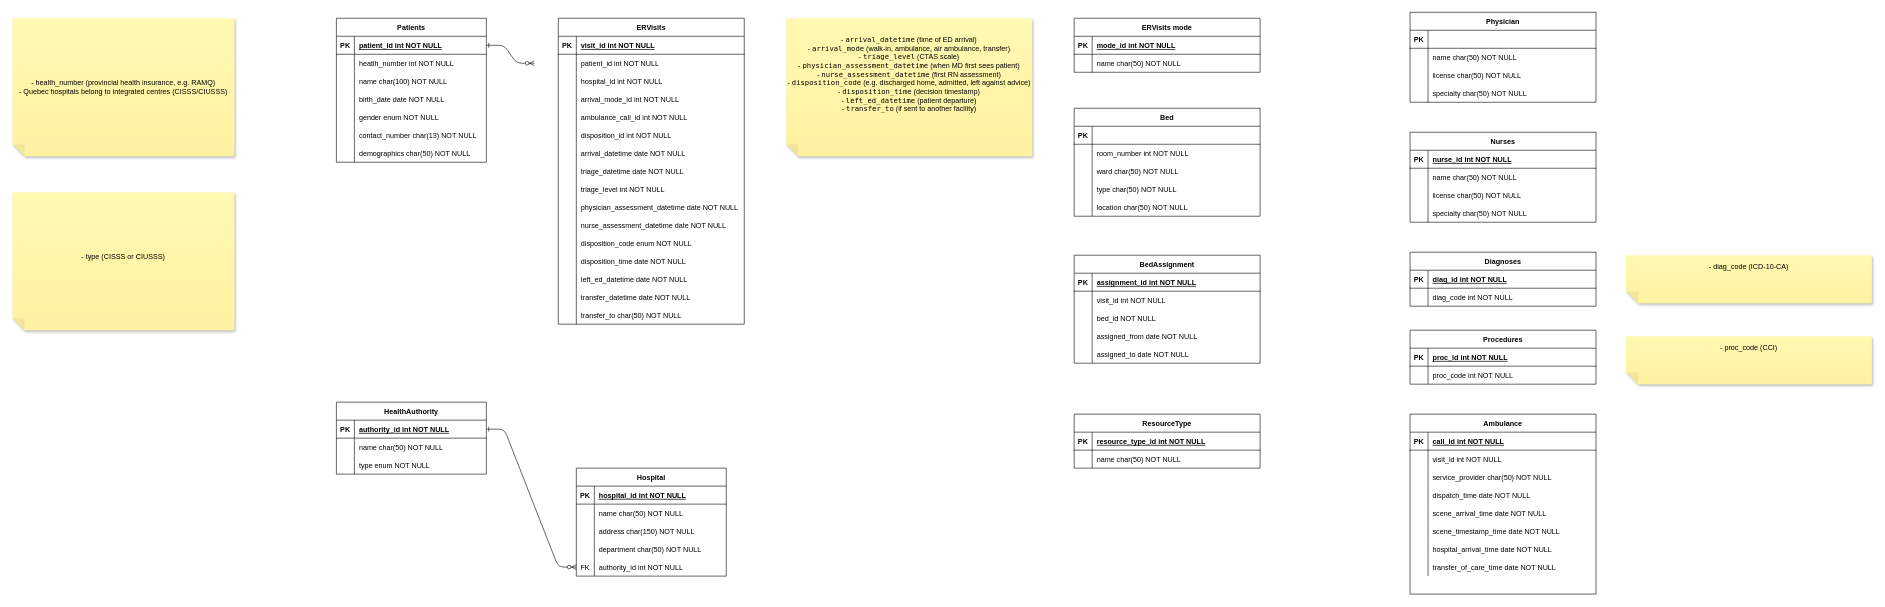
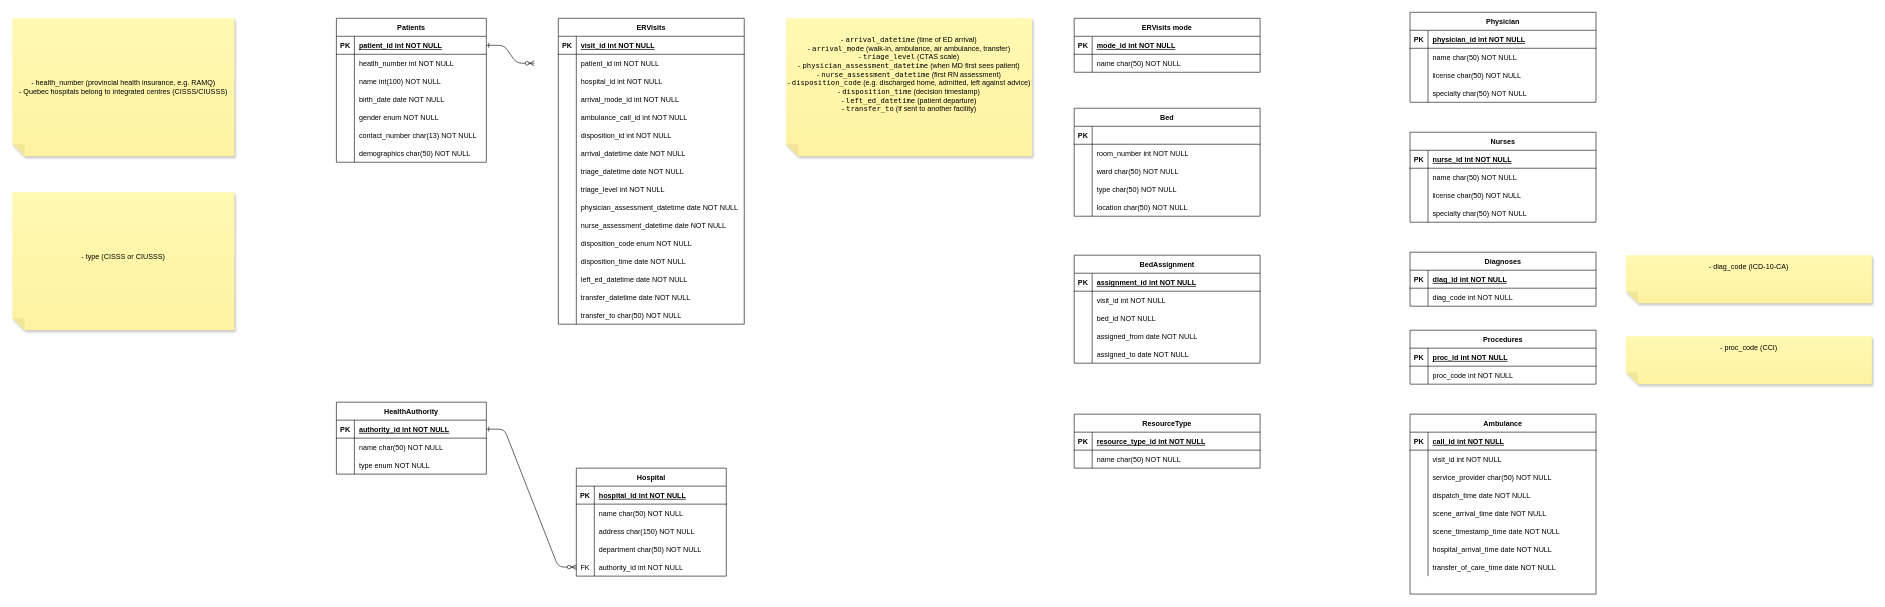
none -> (1512, 39)
(402, 82) -> (399, 82)
